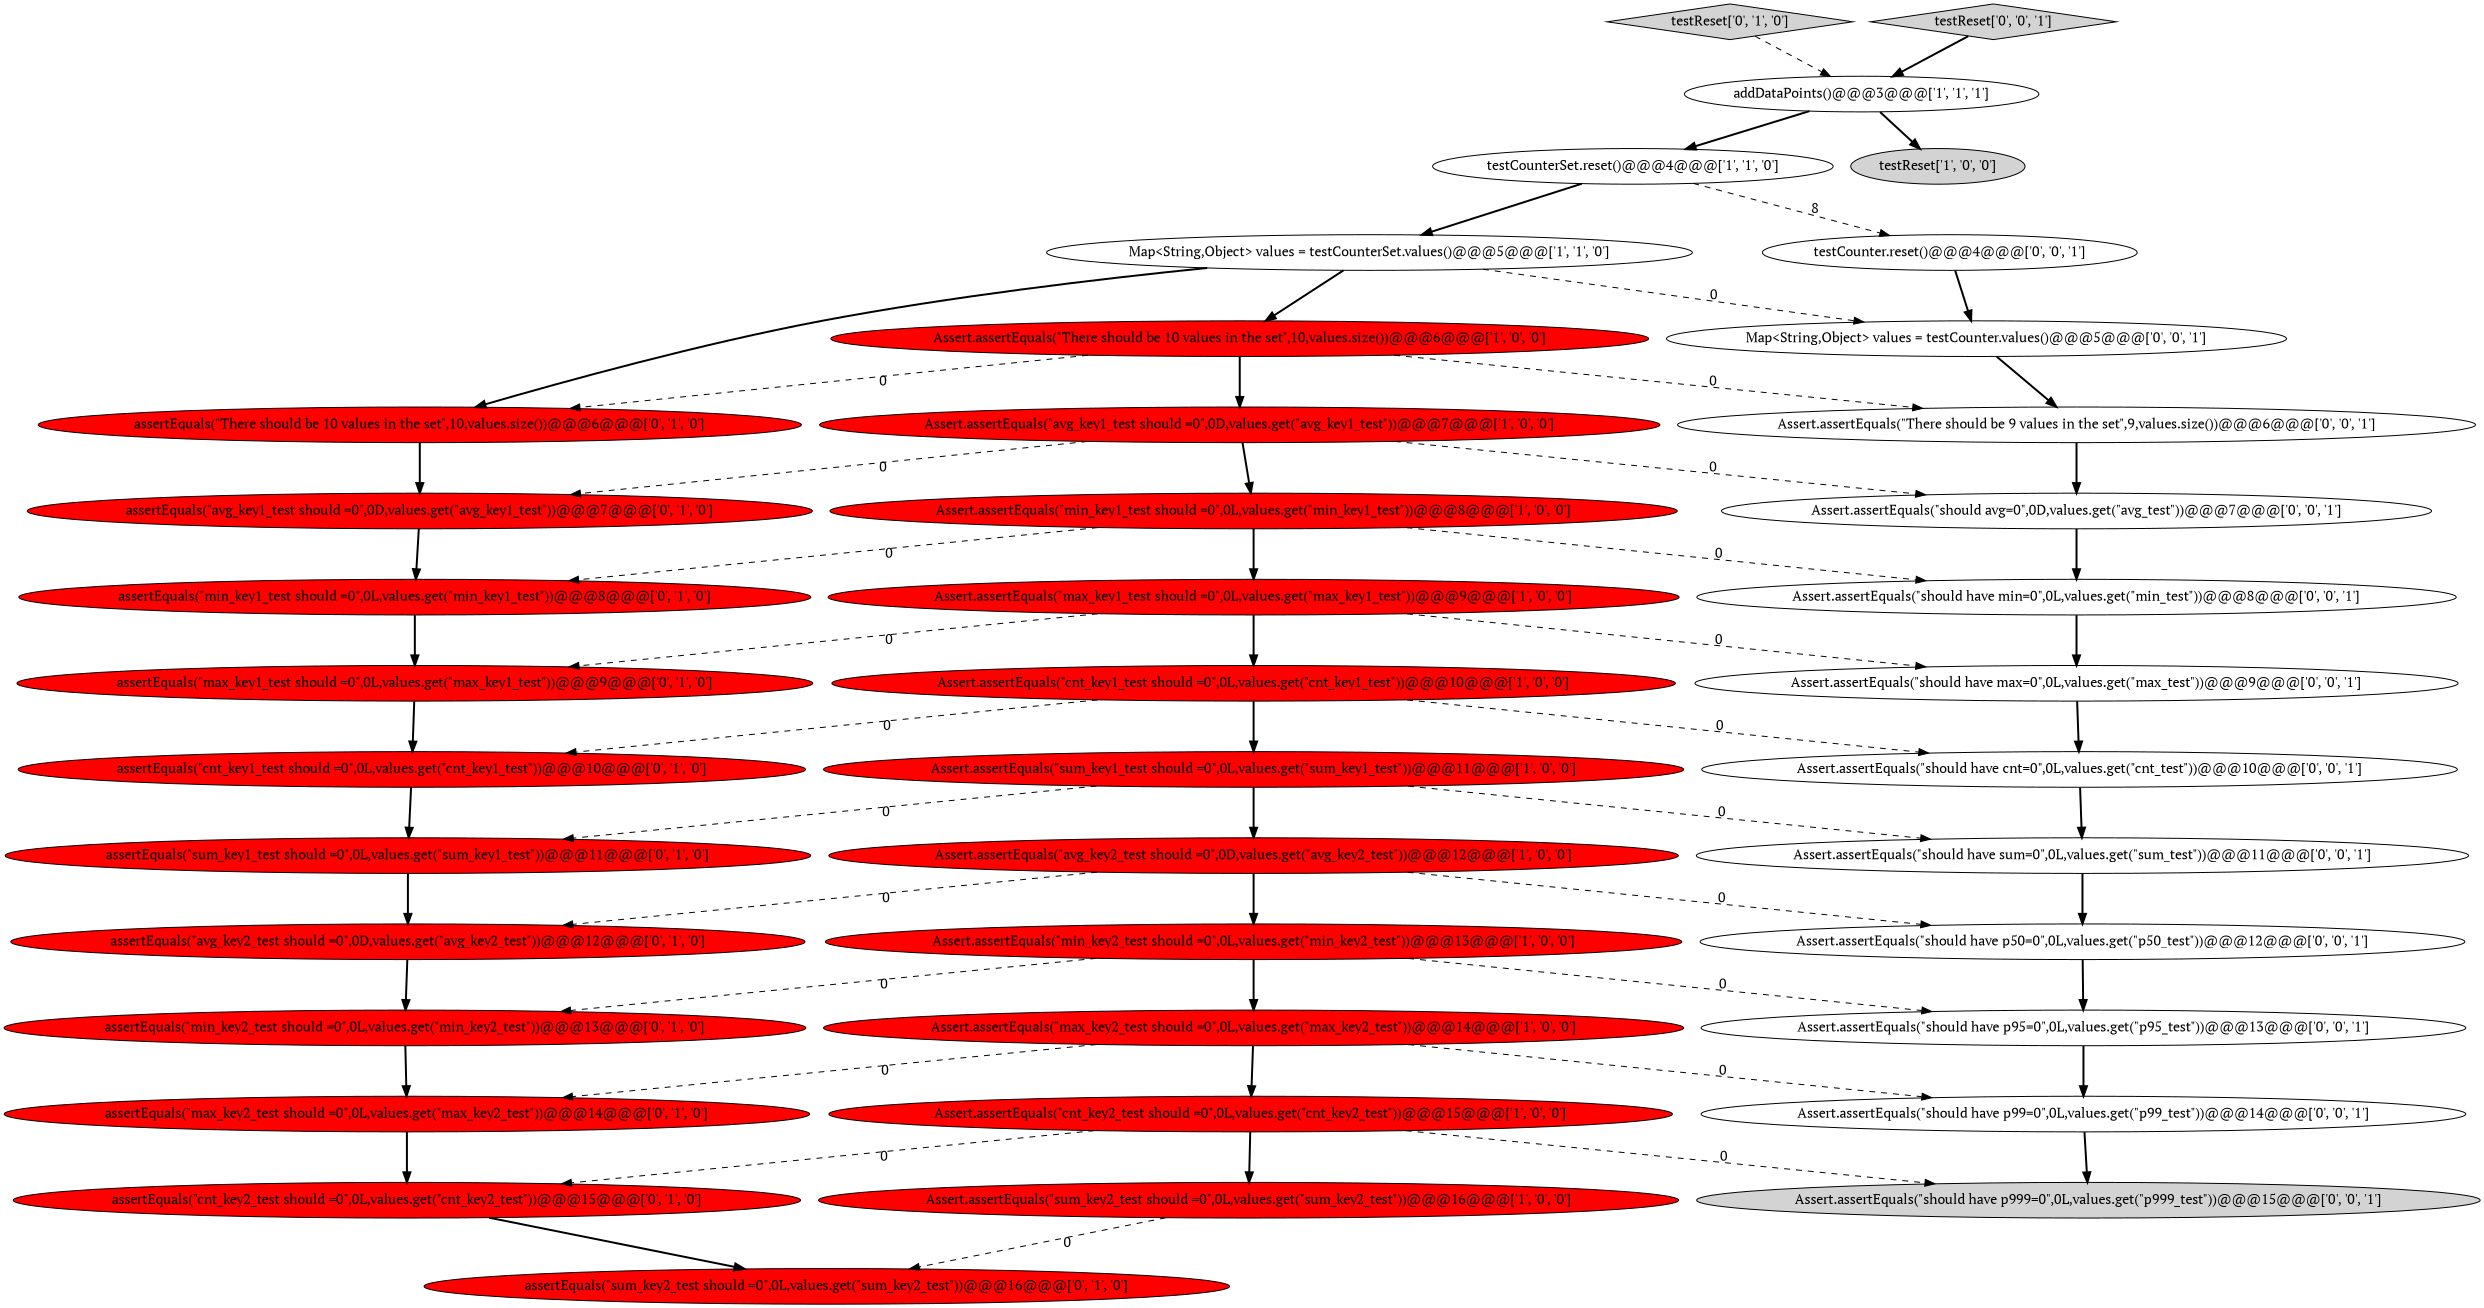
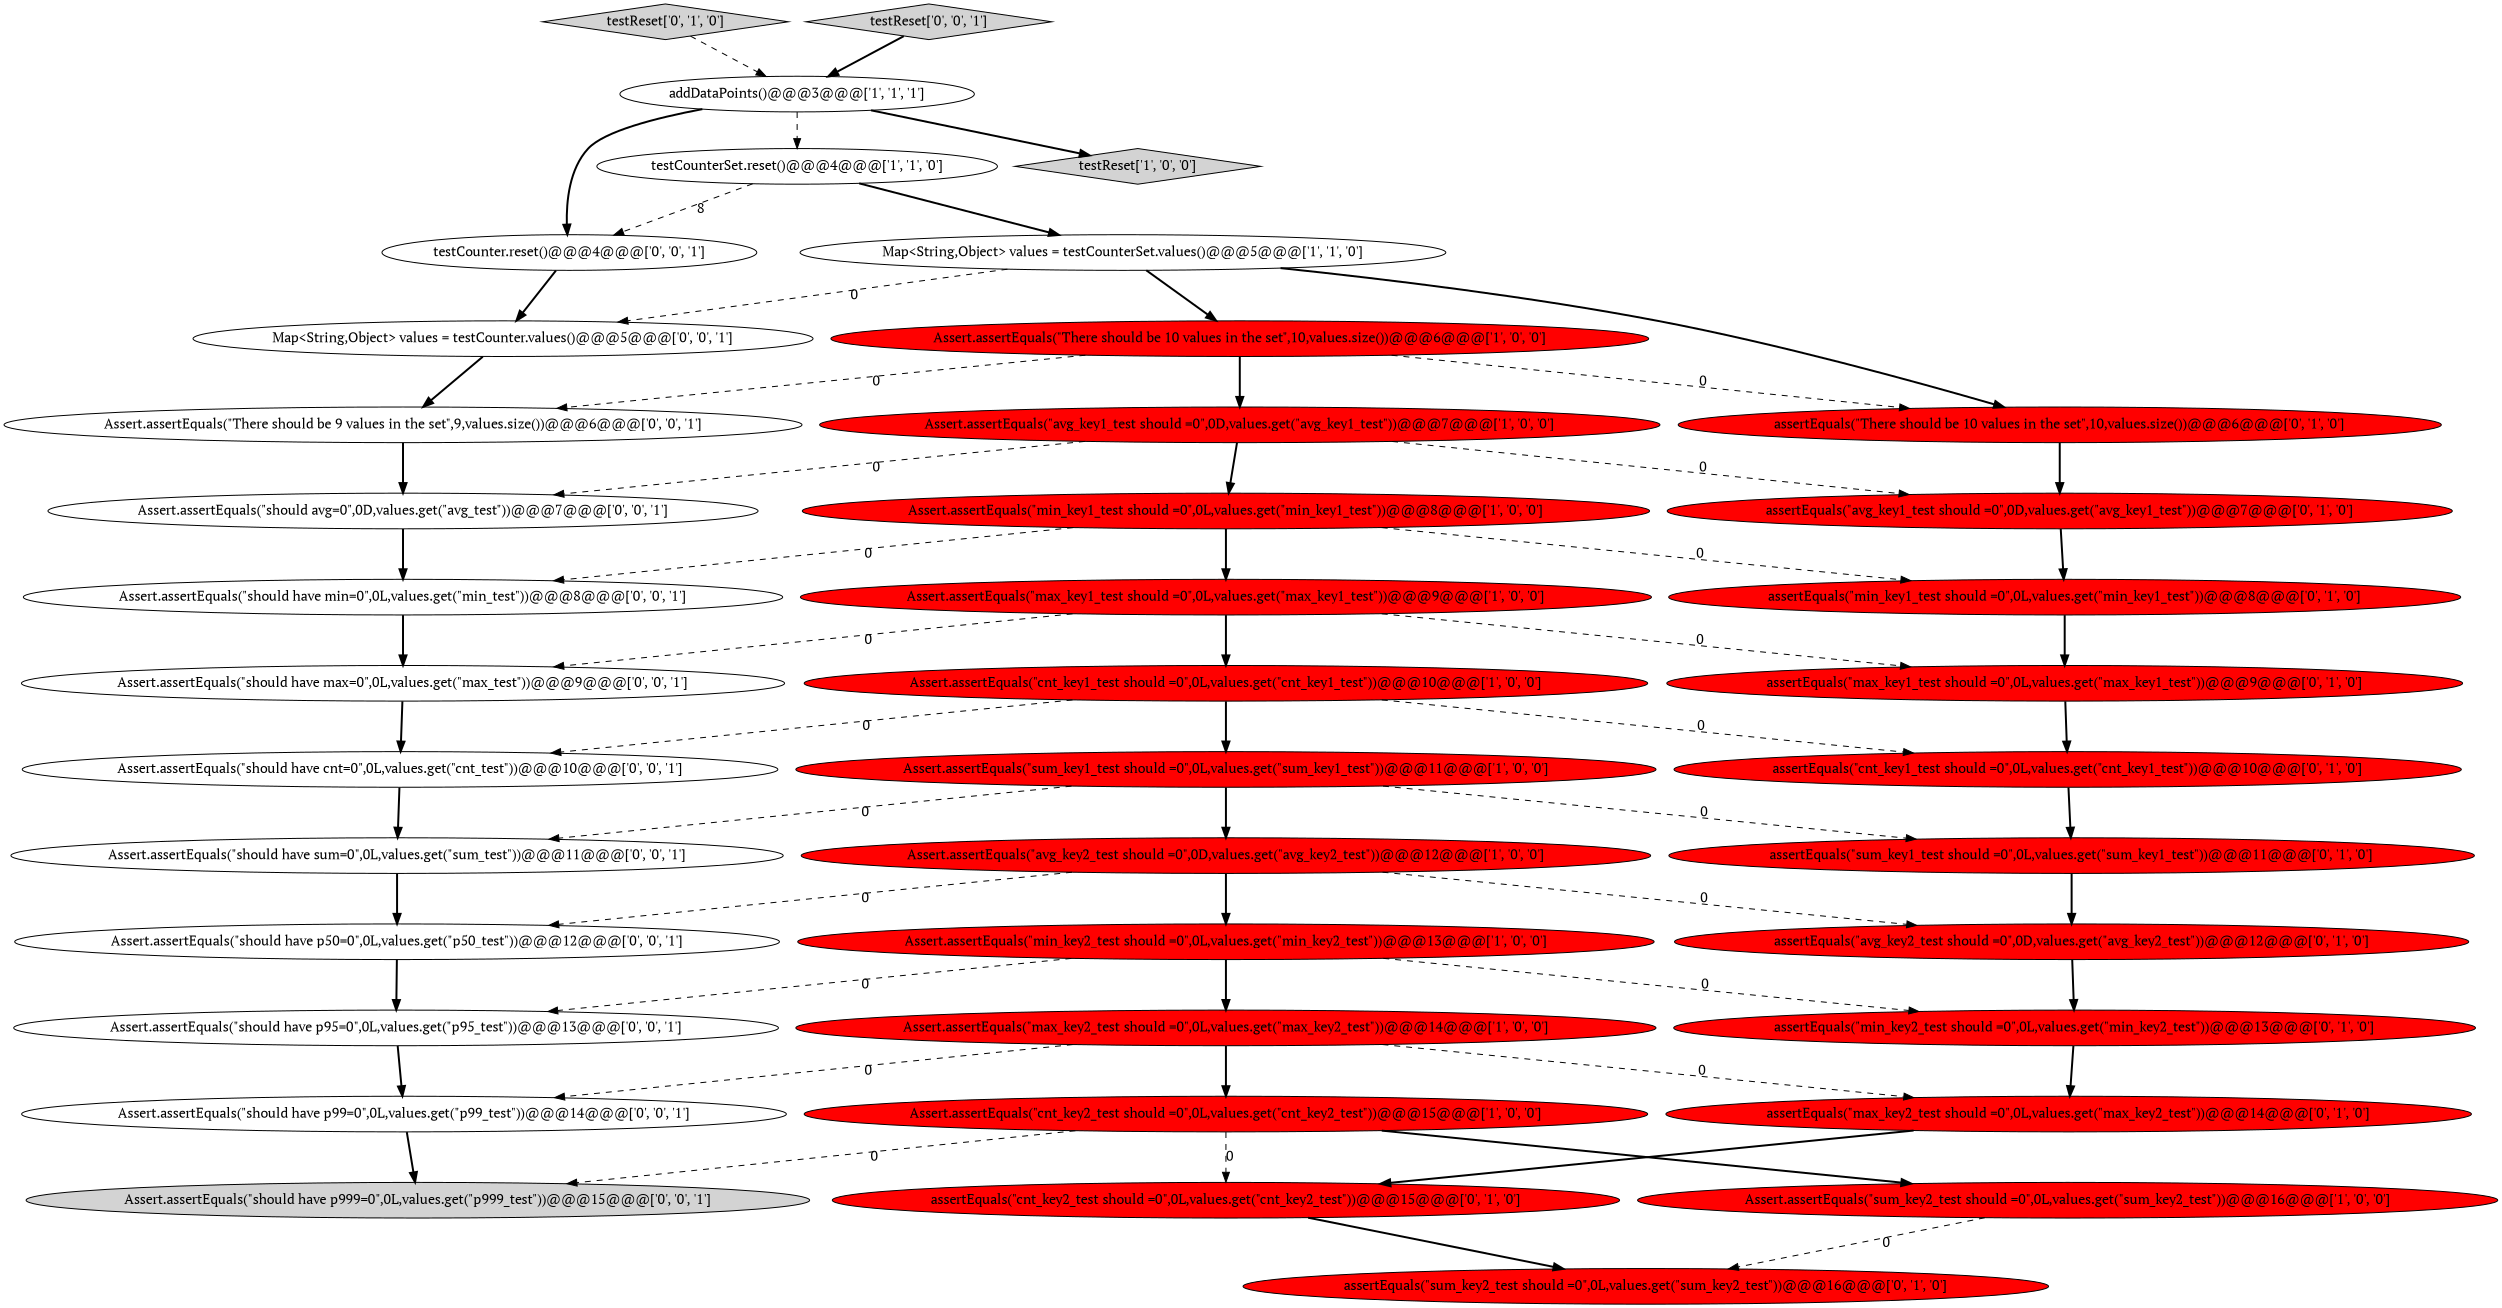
(1752, 129) -> (797, 125)
none -> (605, 137)
(1938, 166) -> (1138, 166)
